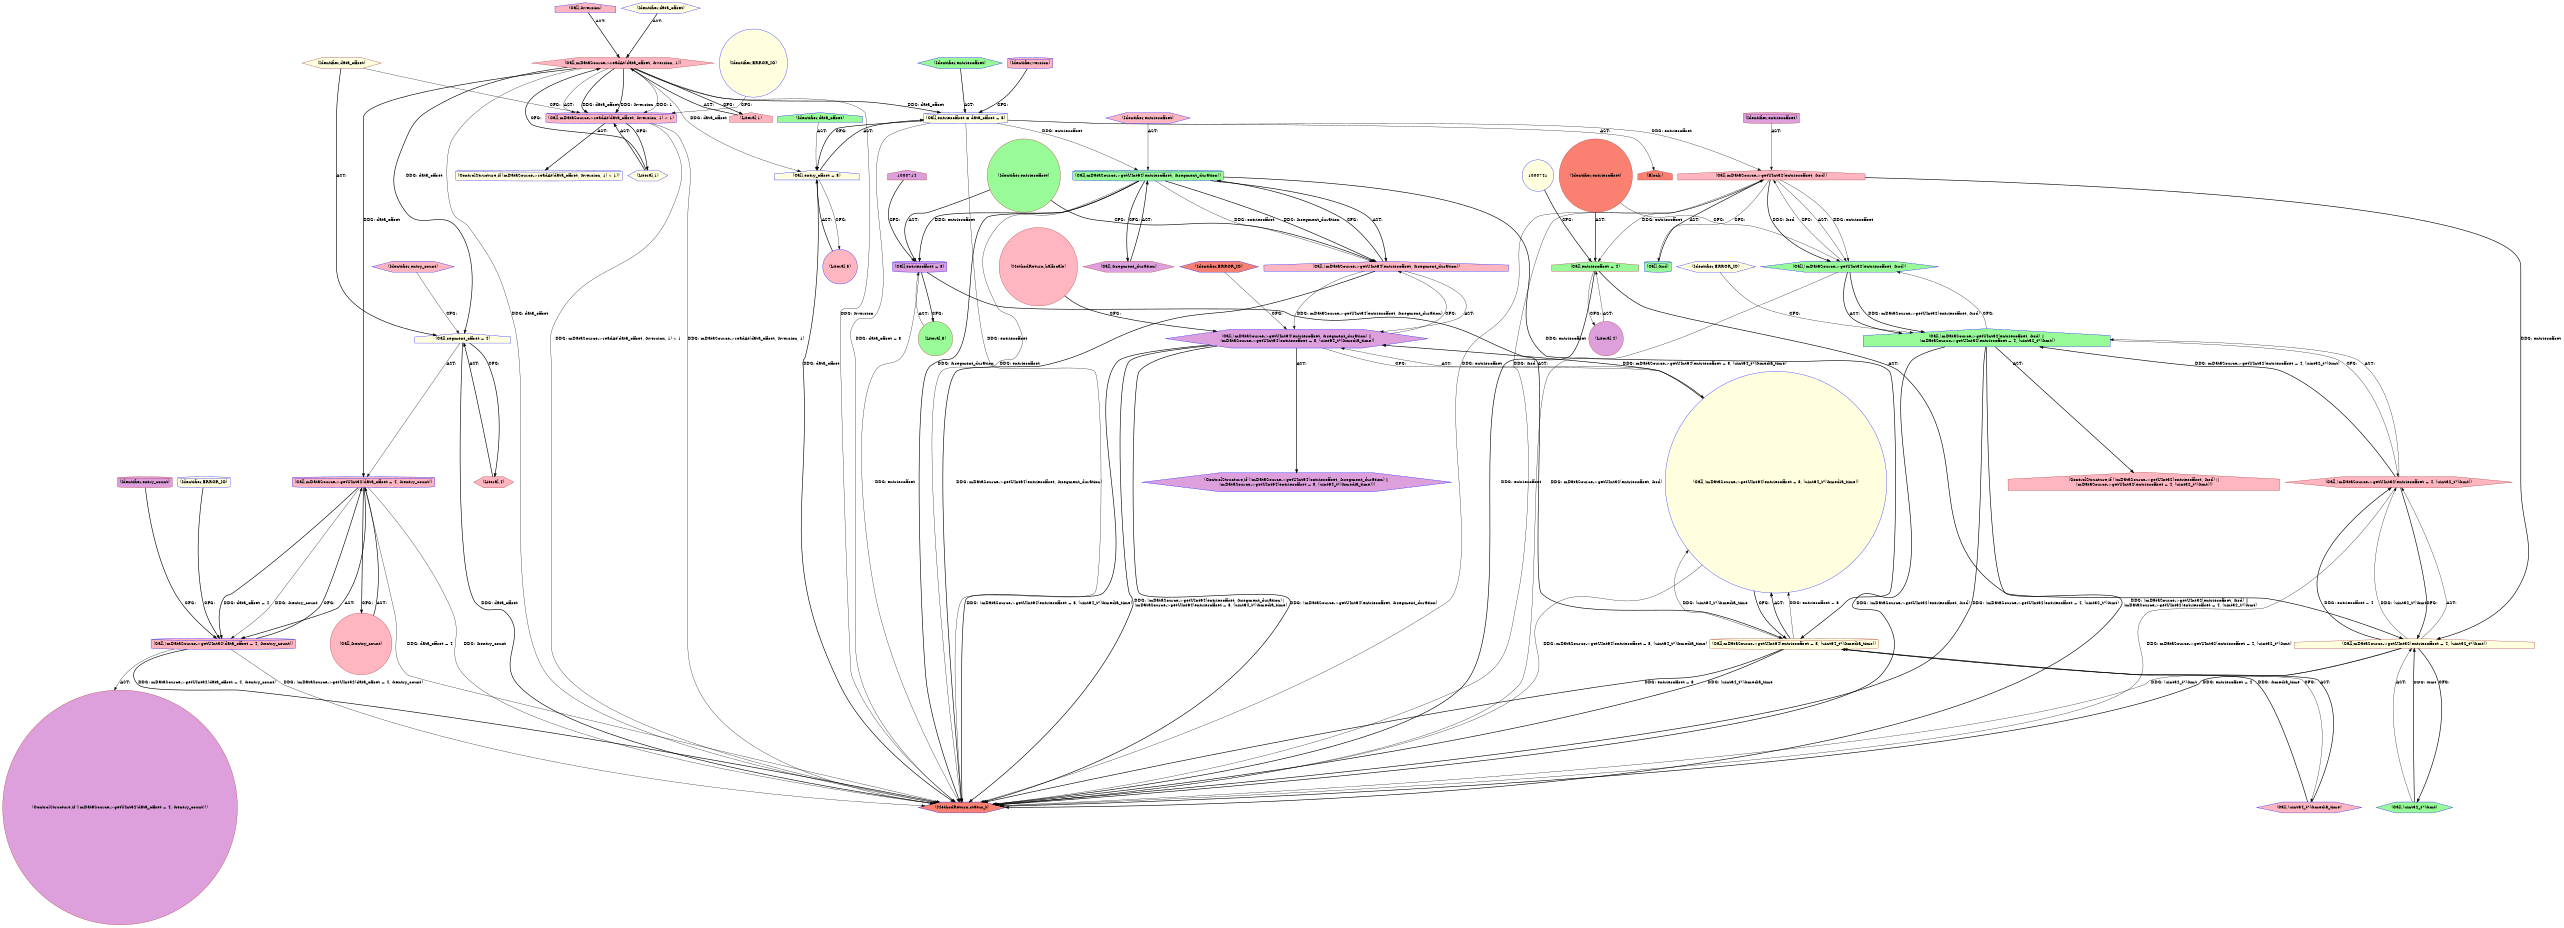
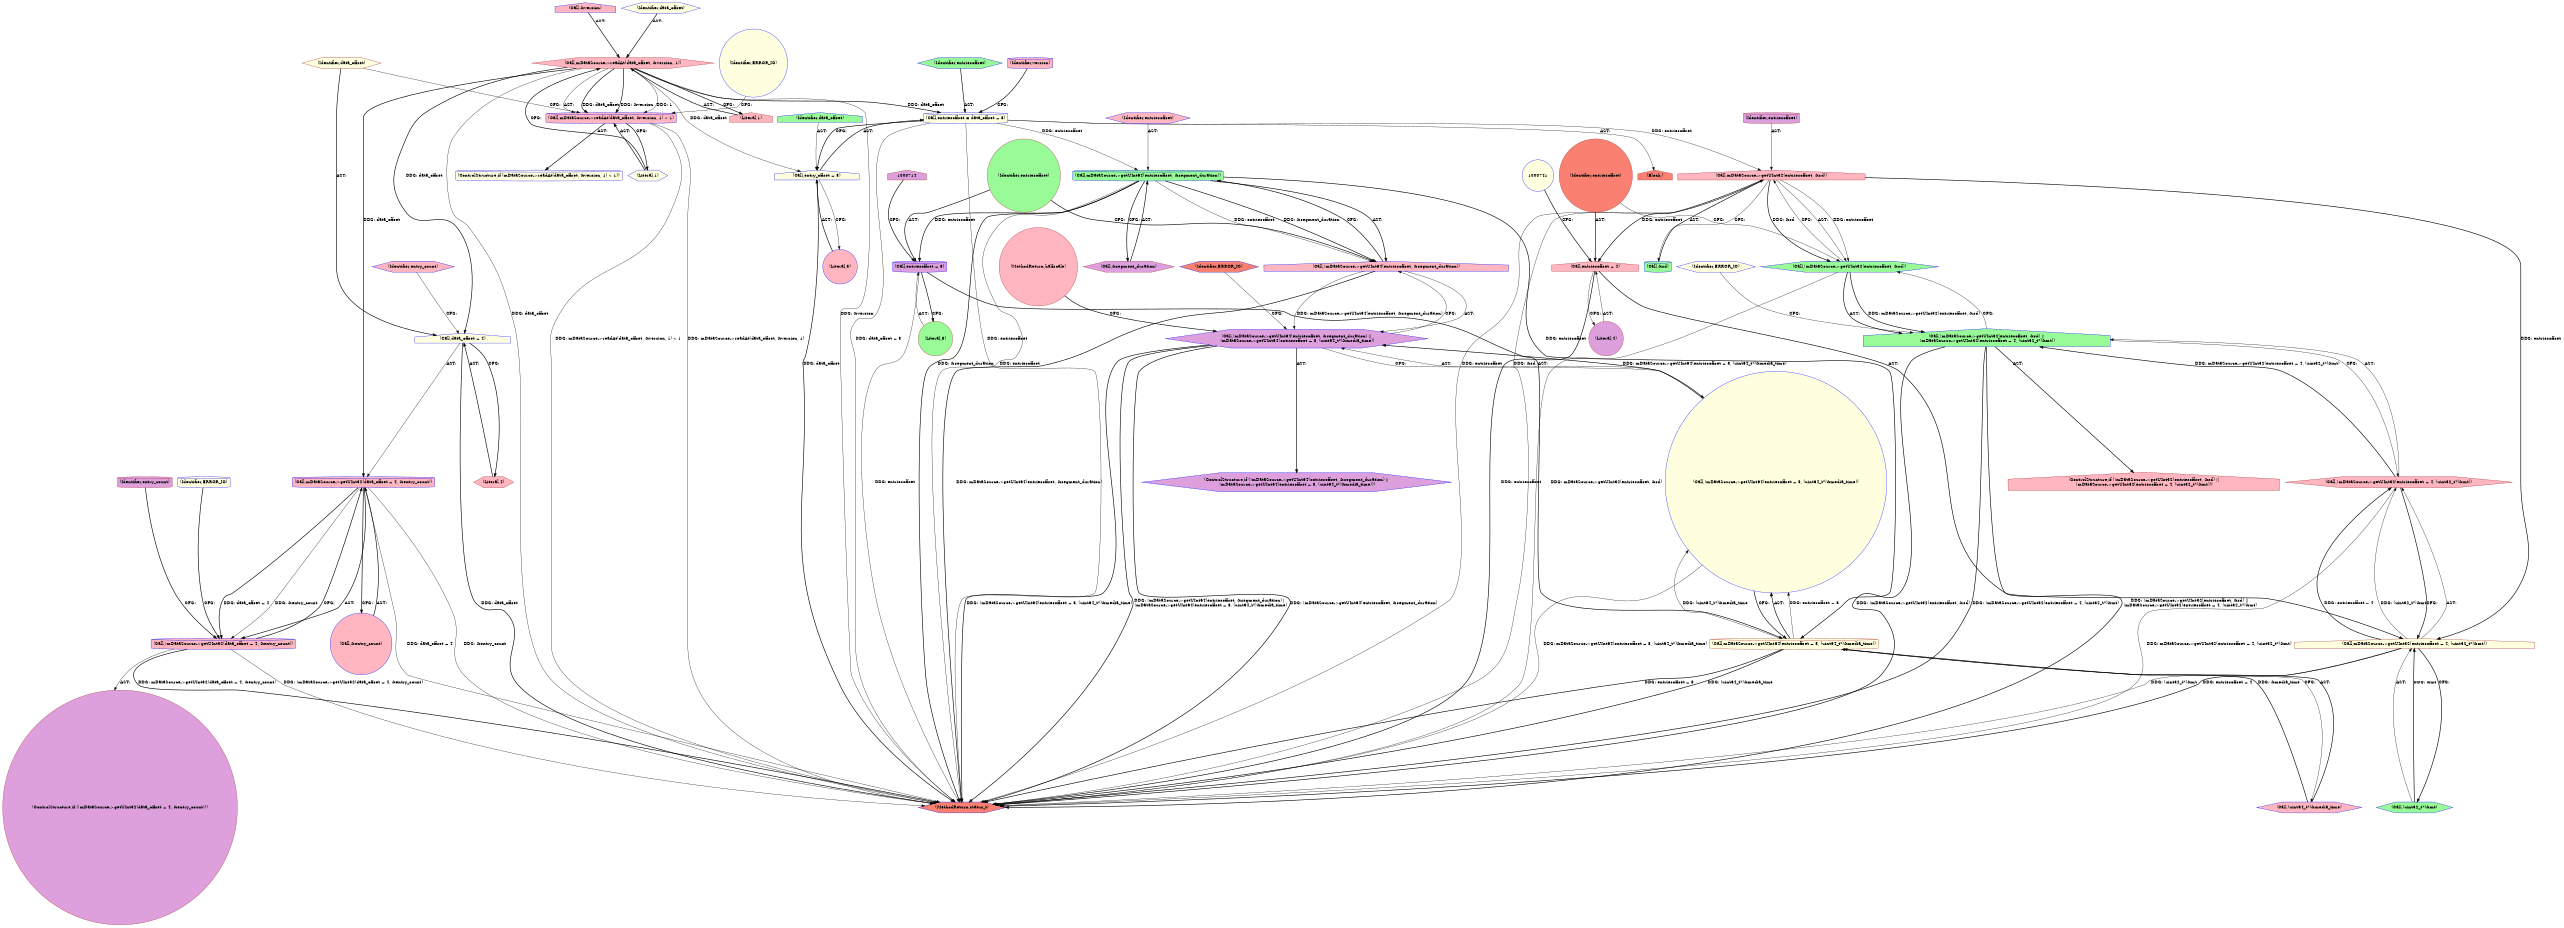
(1643, 217) -> (1643, 217)
(1595, 267) -> (1595, 267)
(463, 339) -> (463, 339)
(361, 644) -> (361, 644)
